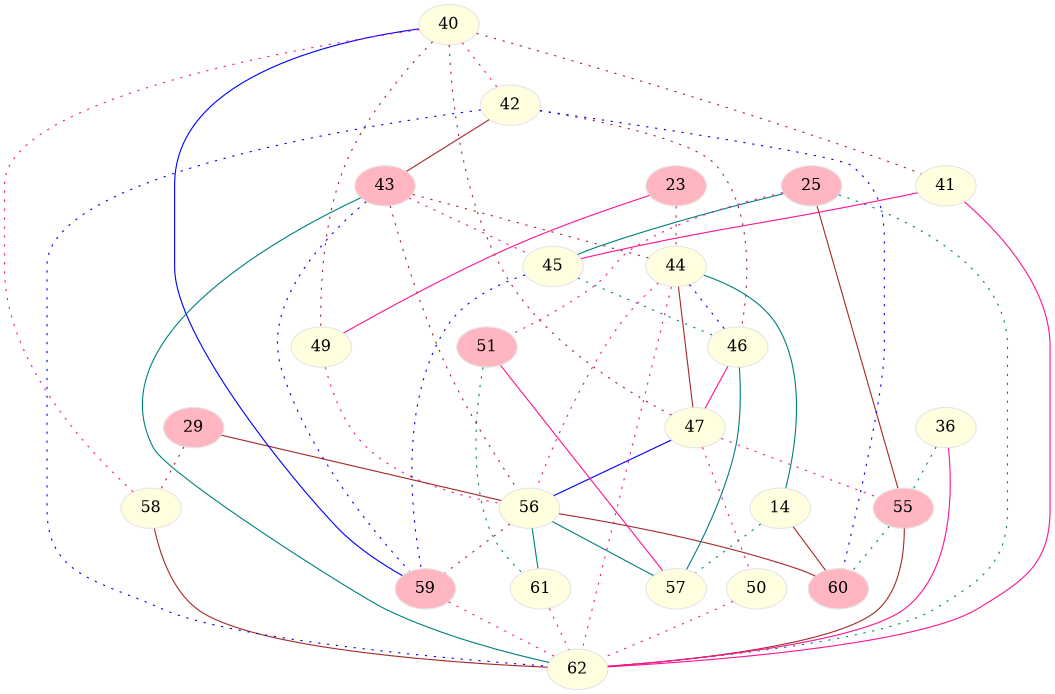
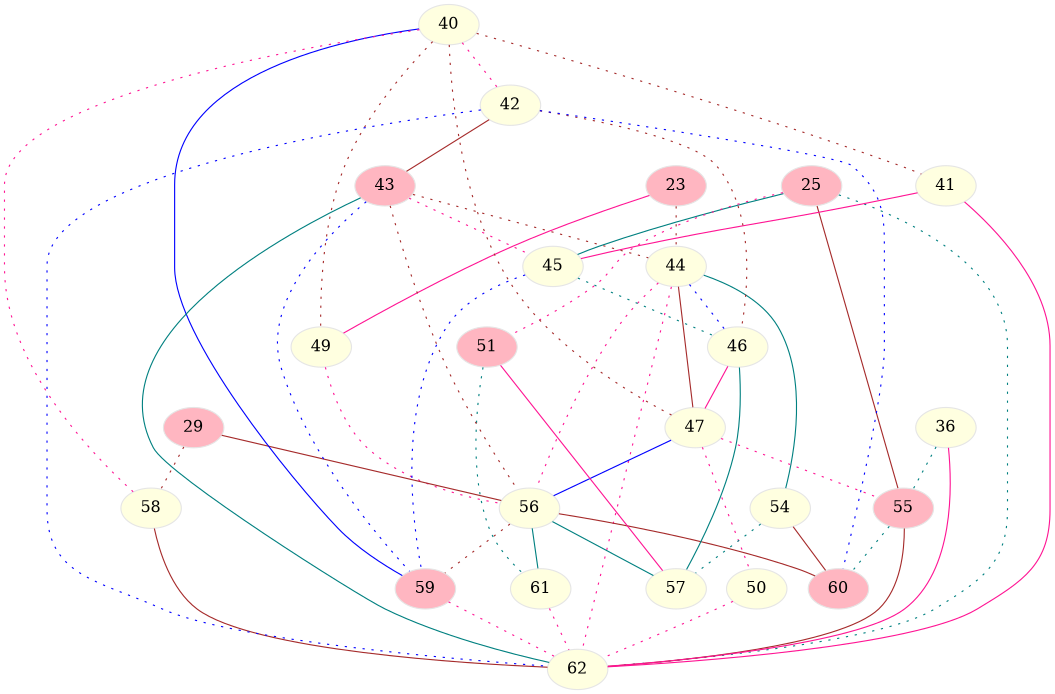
(780, 508) -> (780, 508)
